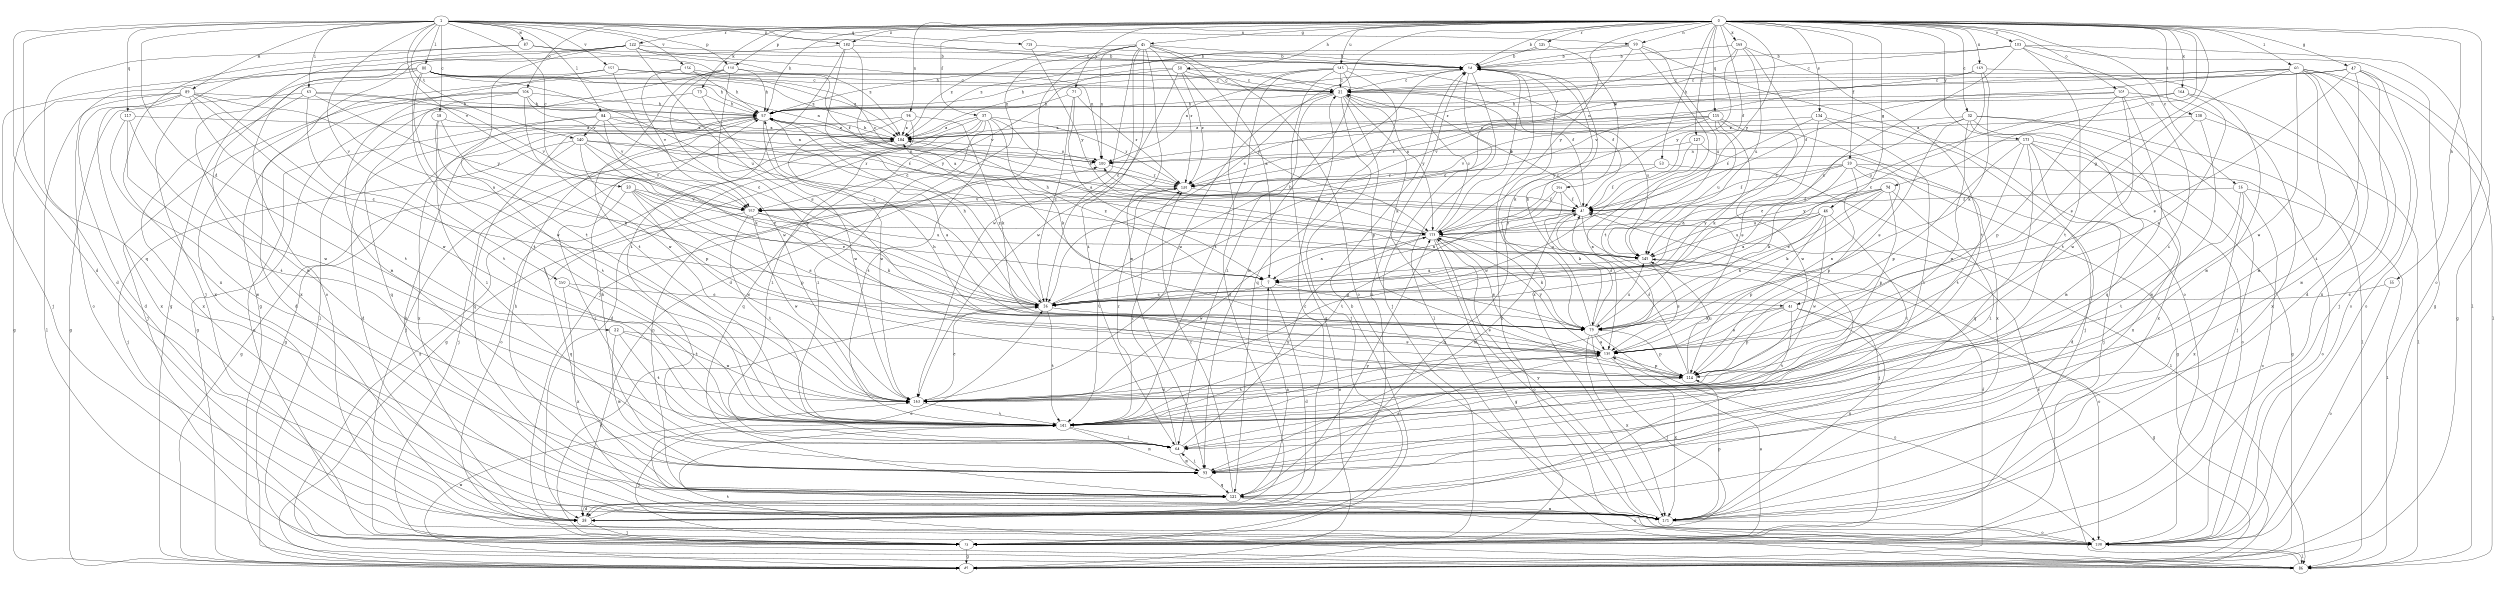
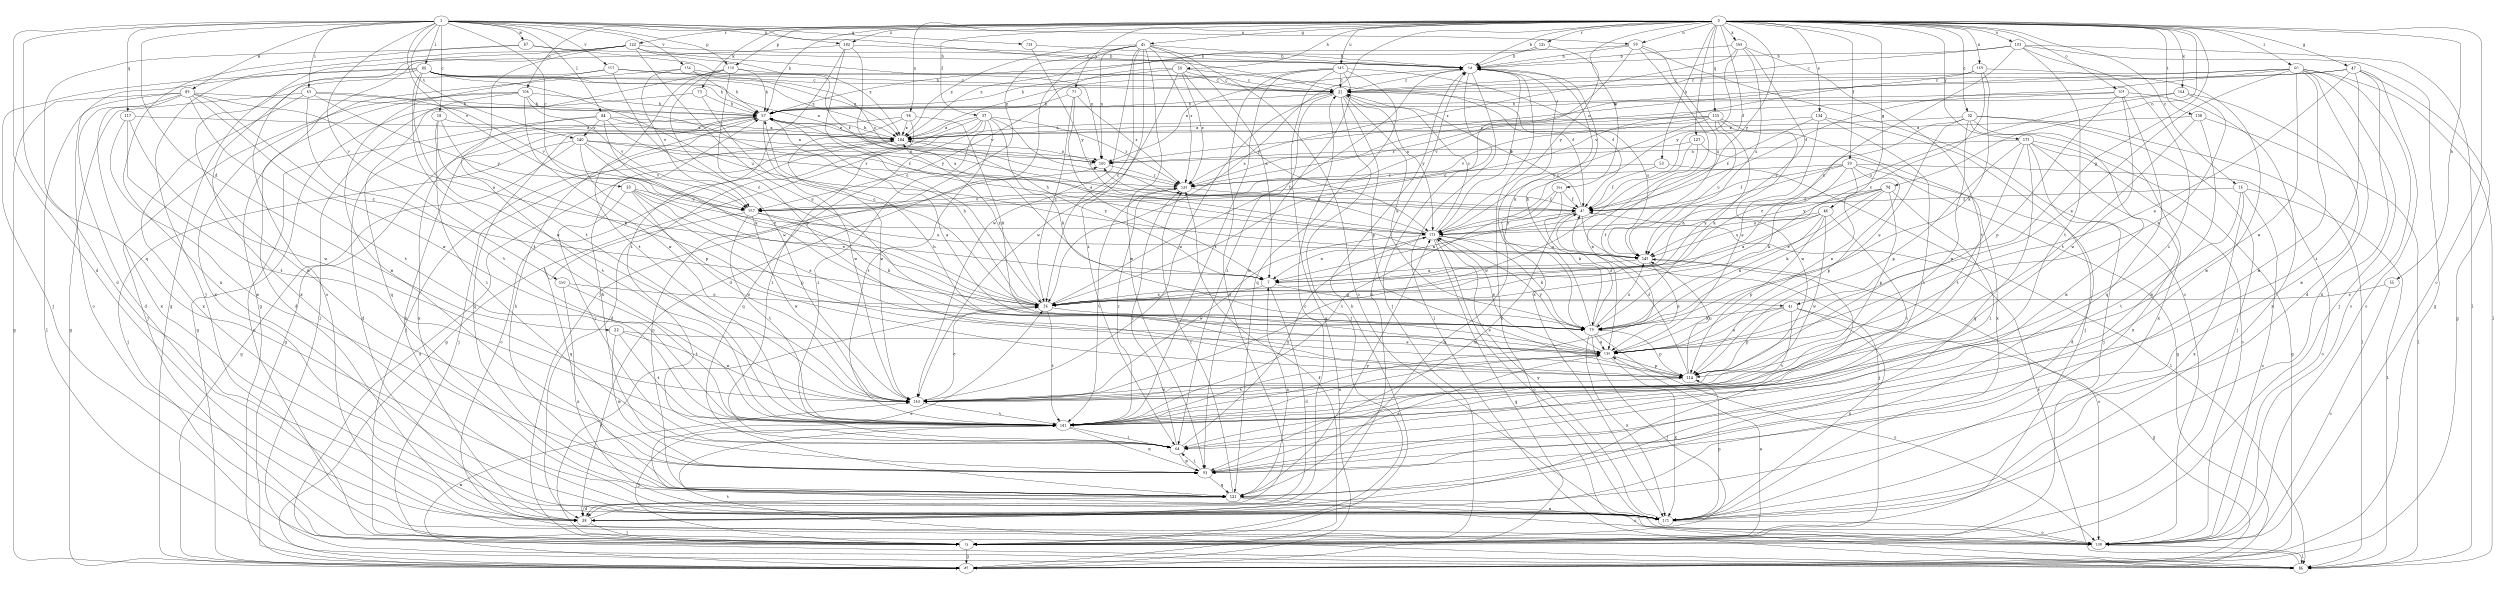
(1785, 555) -> (1329, 525)
